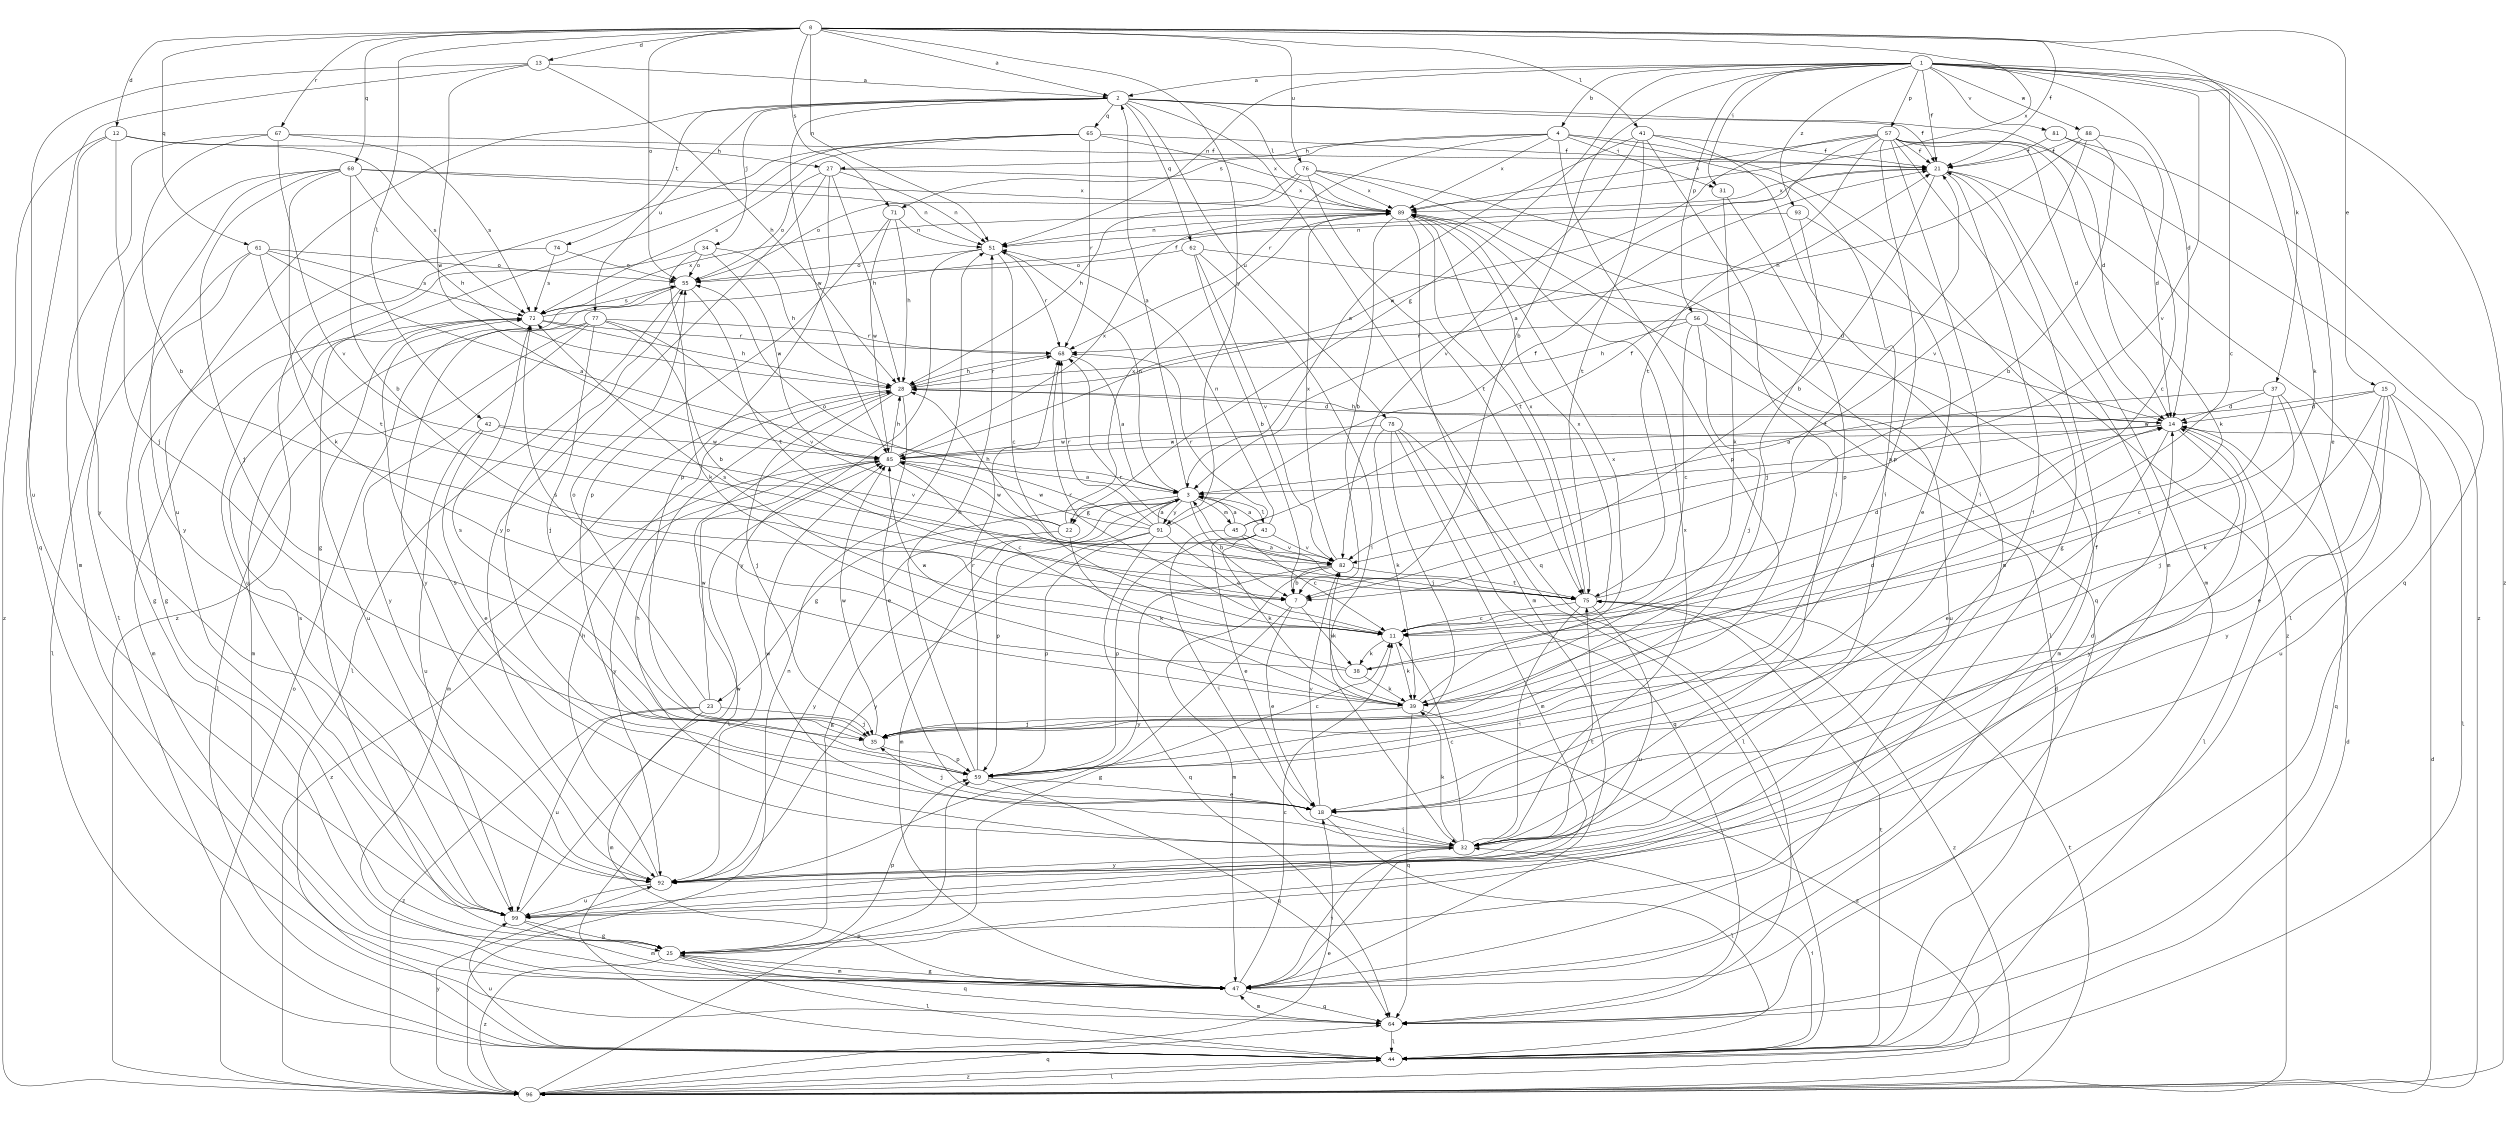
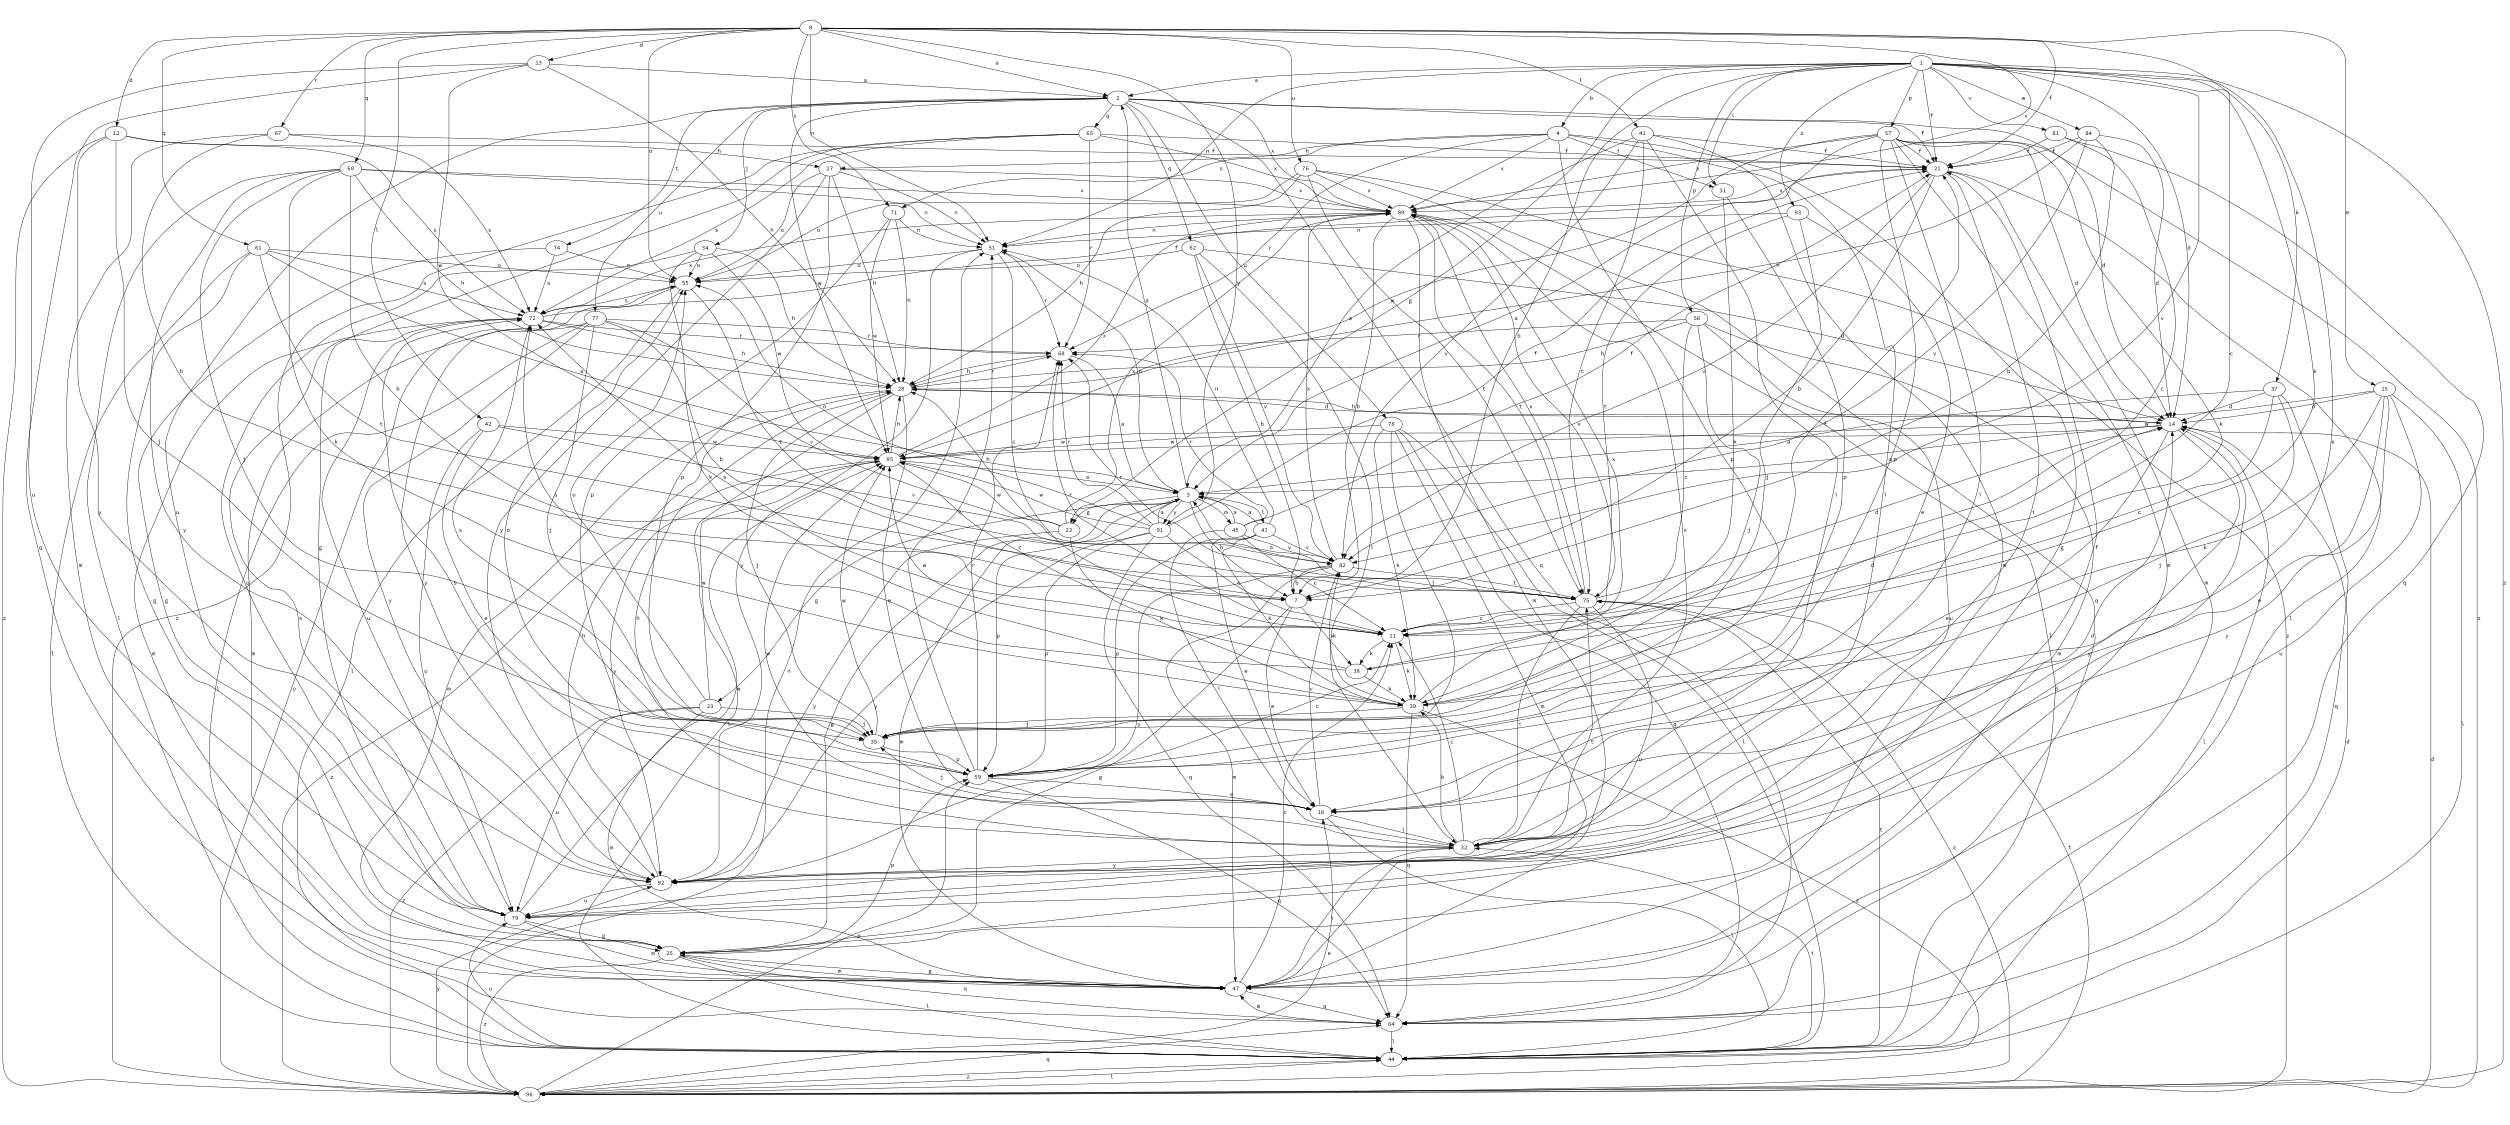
(2089, 134) -> (2089, 134)
(1273, 151) -> (1273, 151)
(1672, 323) -> (1605, 358)
(739, 487) -> (1655, 390)
(515, 918) -> (515, 918)
